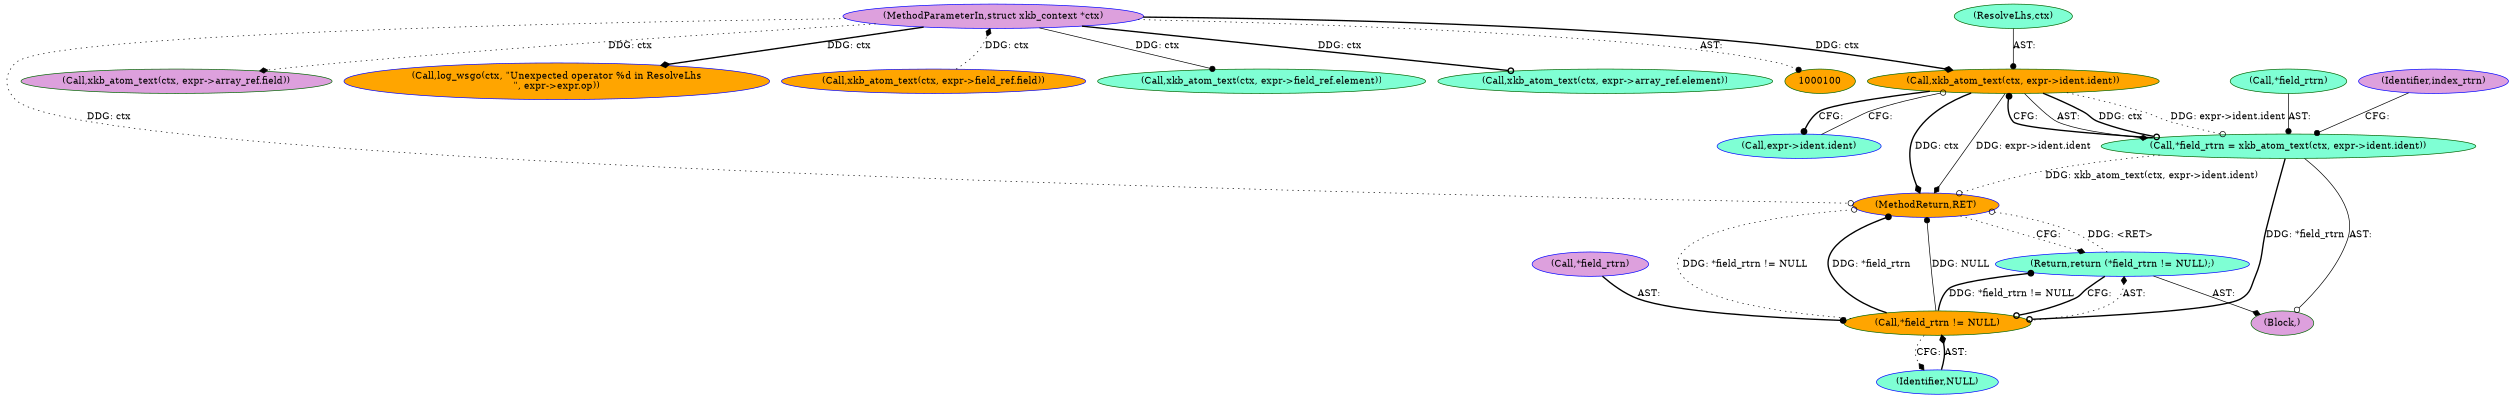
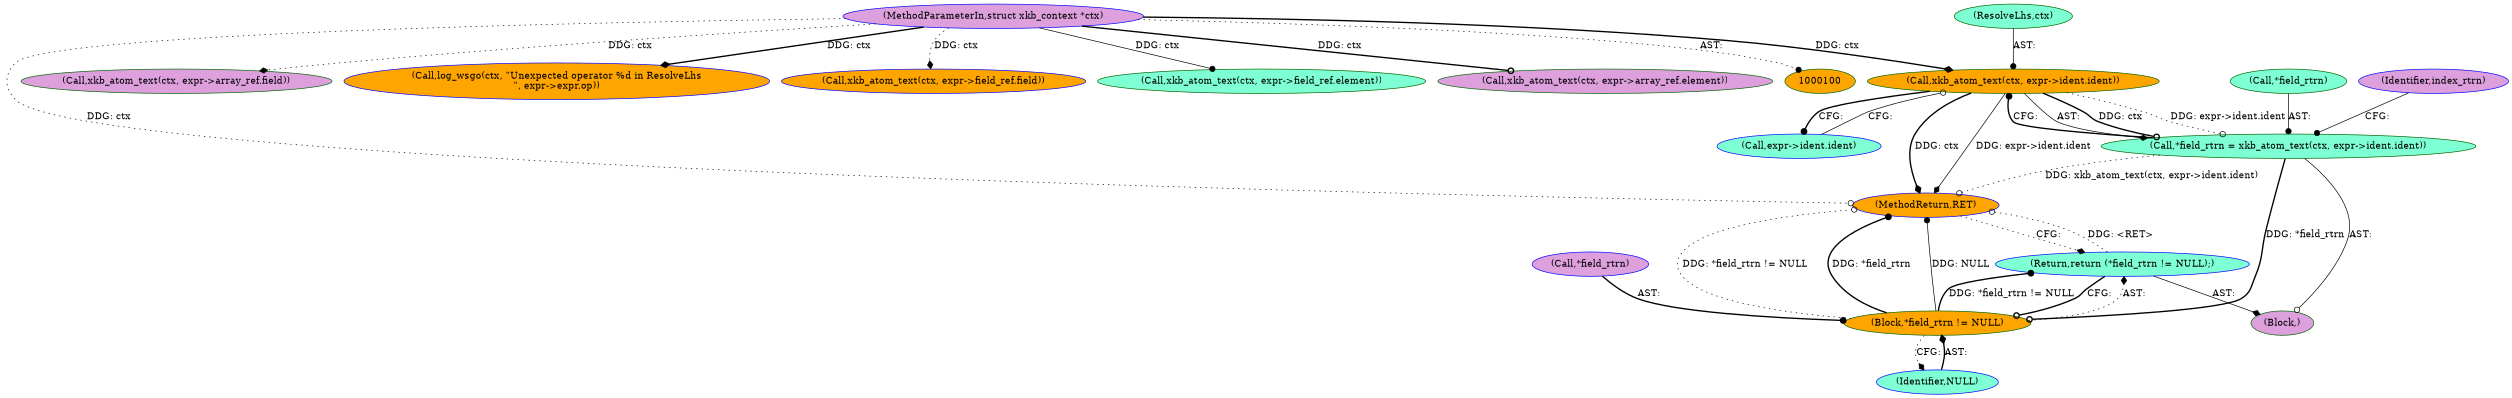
(974, 55) -> (934, 41)
(1605, 81) -> (1605, 81)
(1937, 323) -> (1937, 323)
